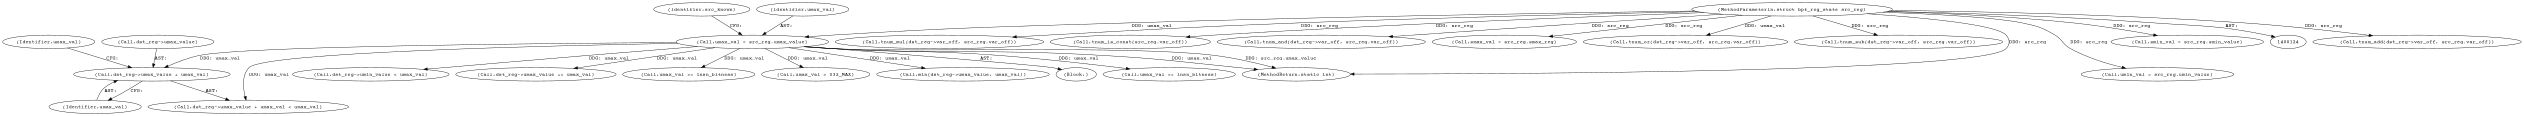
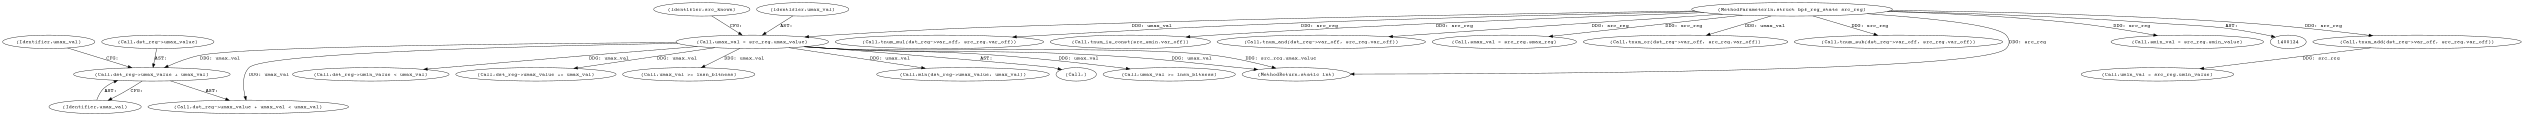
(2008, 21) -> (2287, 58)
(1130, 42) -> (1130, 42)
(816, 74) -> none
(1076, 74) -> (1076, 74)
